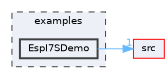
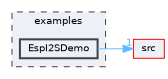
(59, 49) -> (59, 49)
